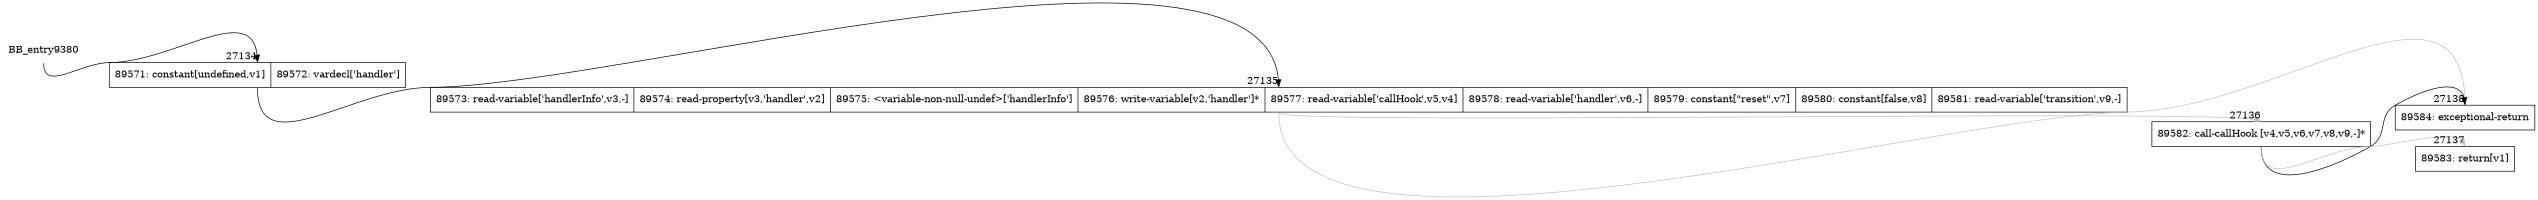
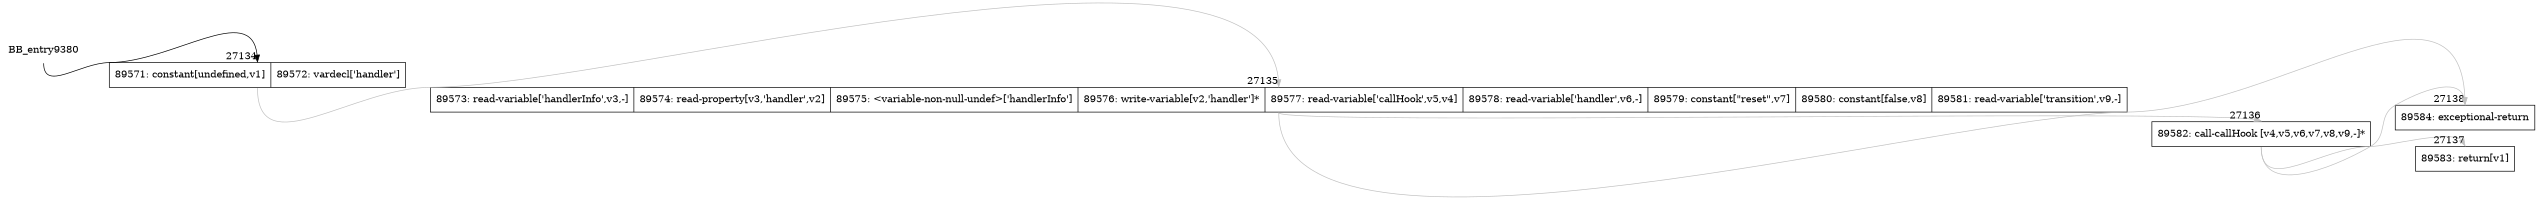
(769, 39) -> (769, 39)
(2357, 154) -> (2357, 154)
